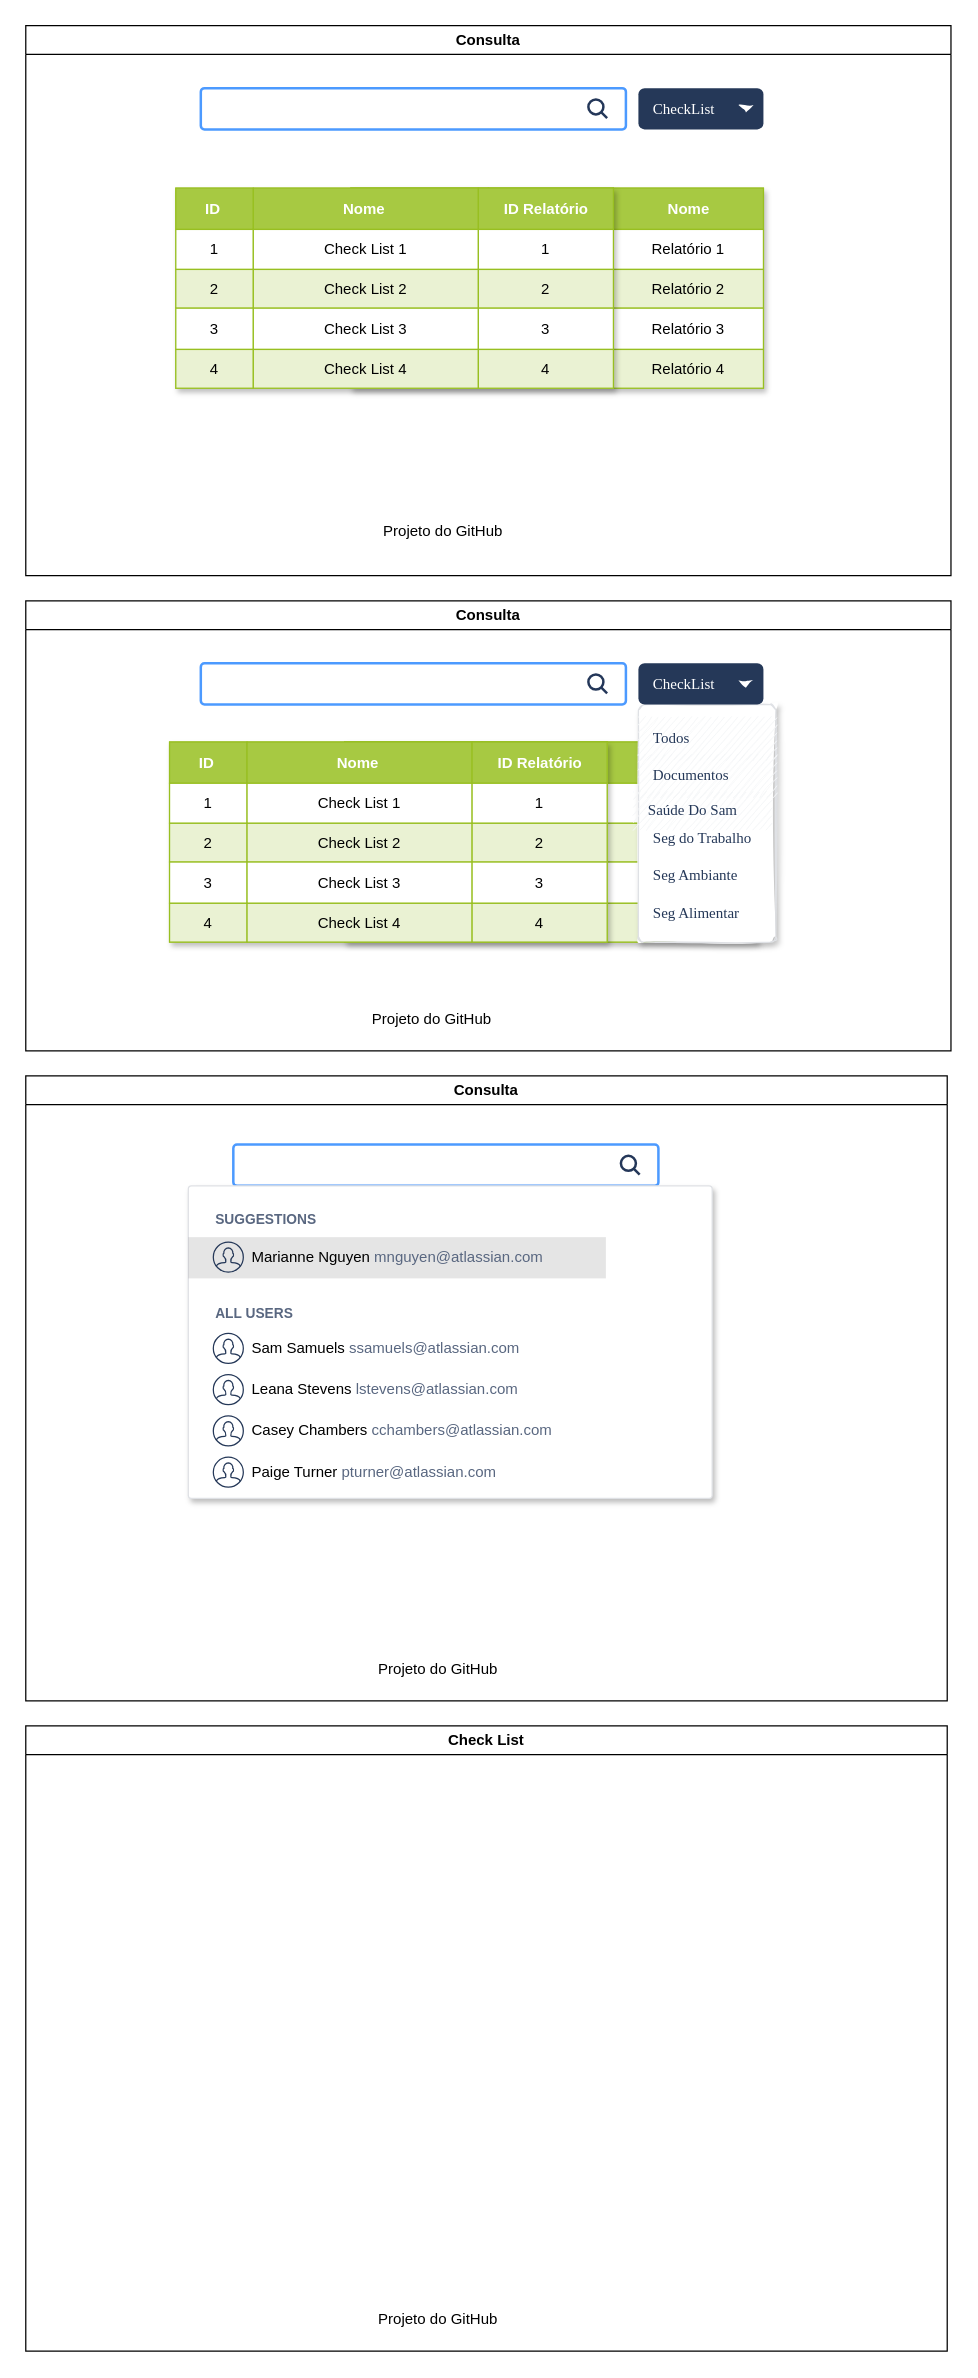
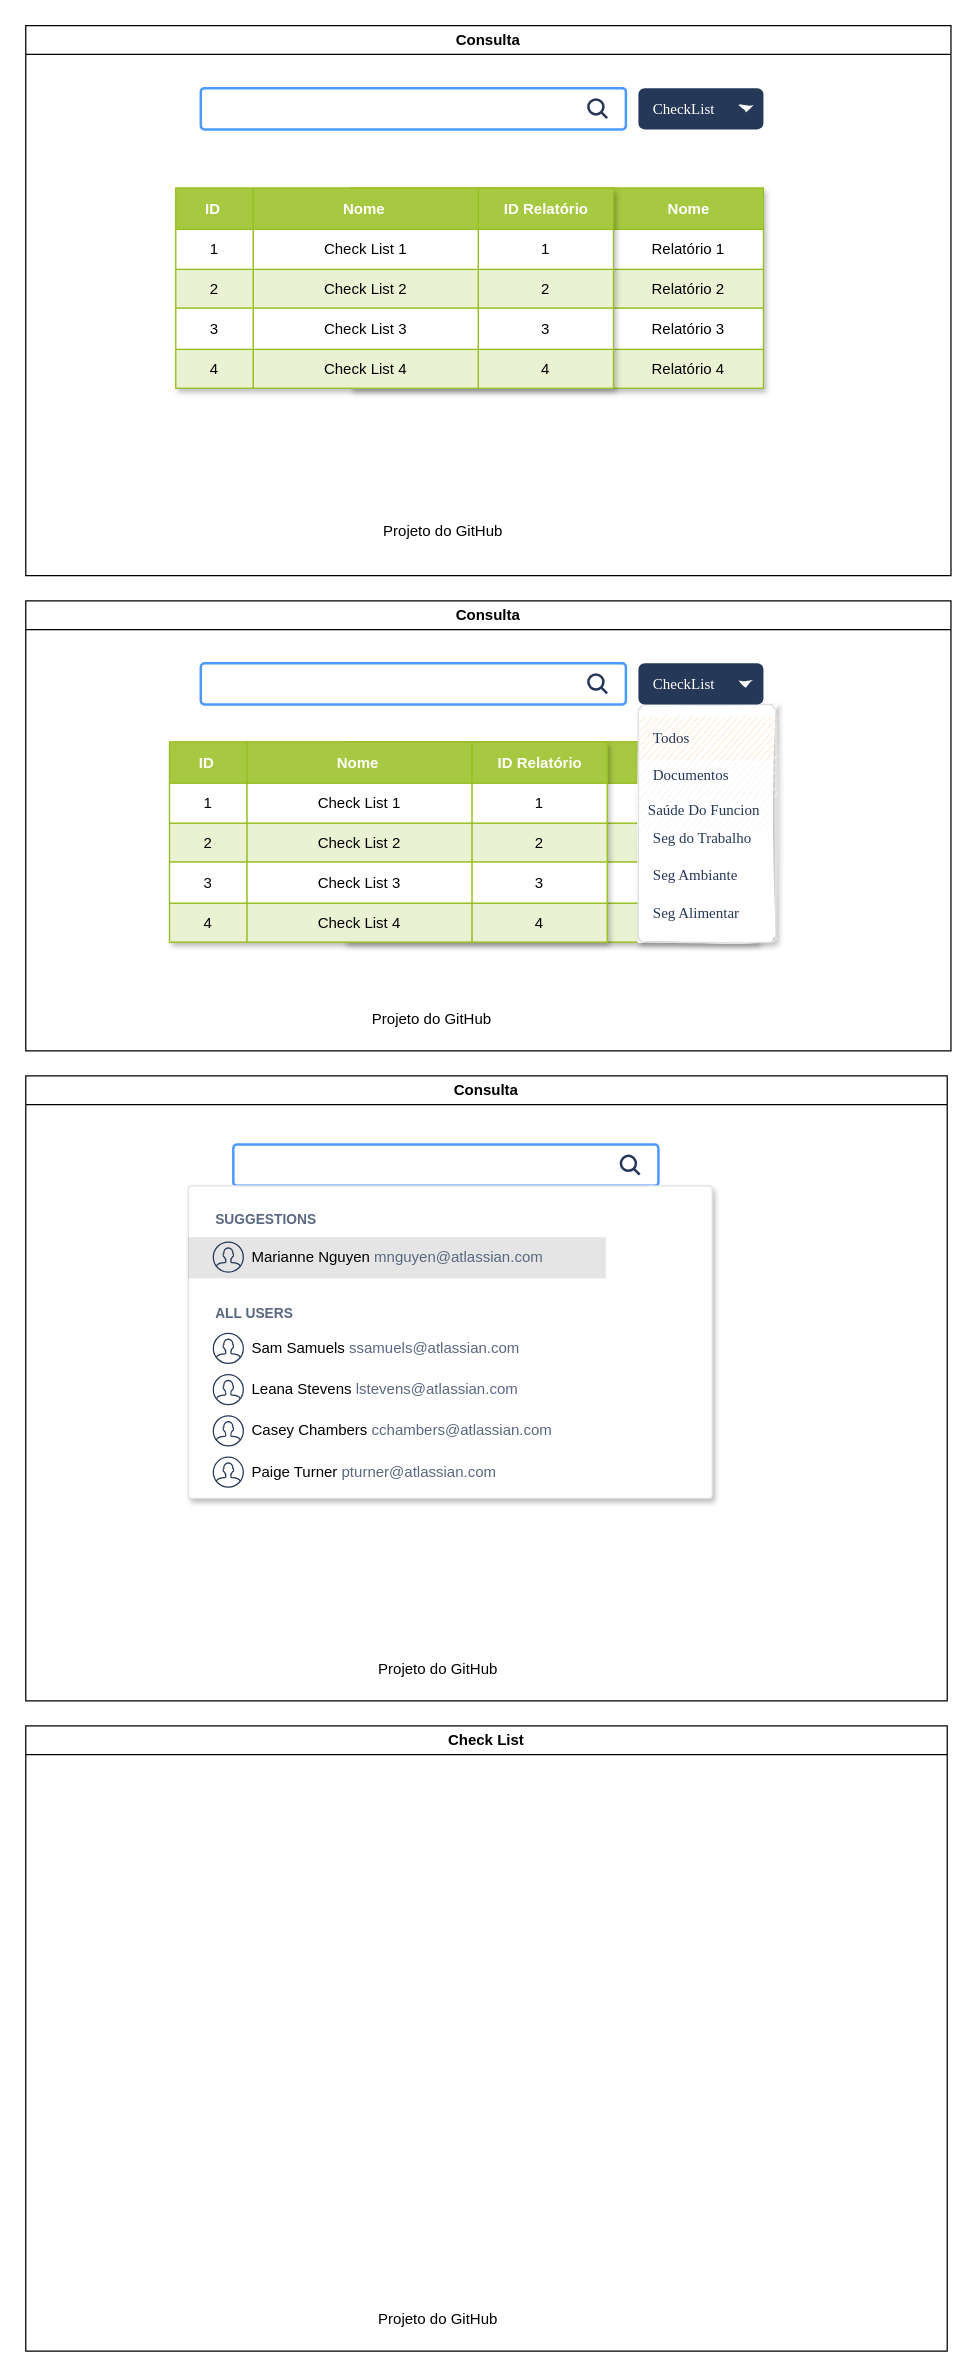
(707, 738) -> (707, 738)
(695, 811) -> (709, 811)
